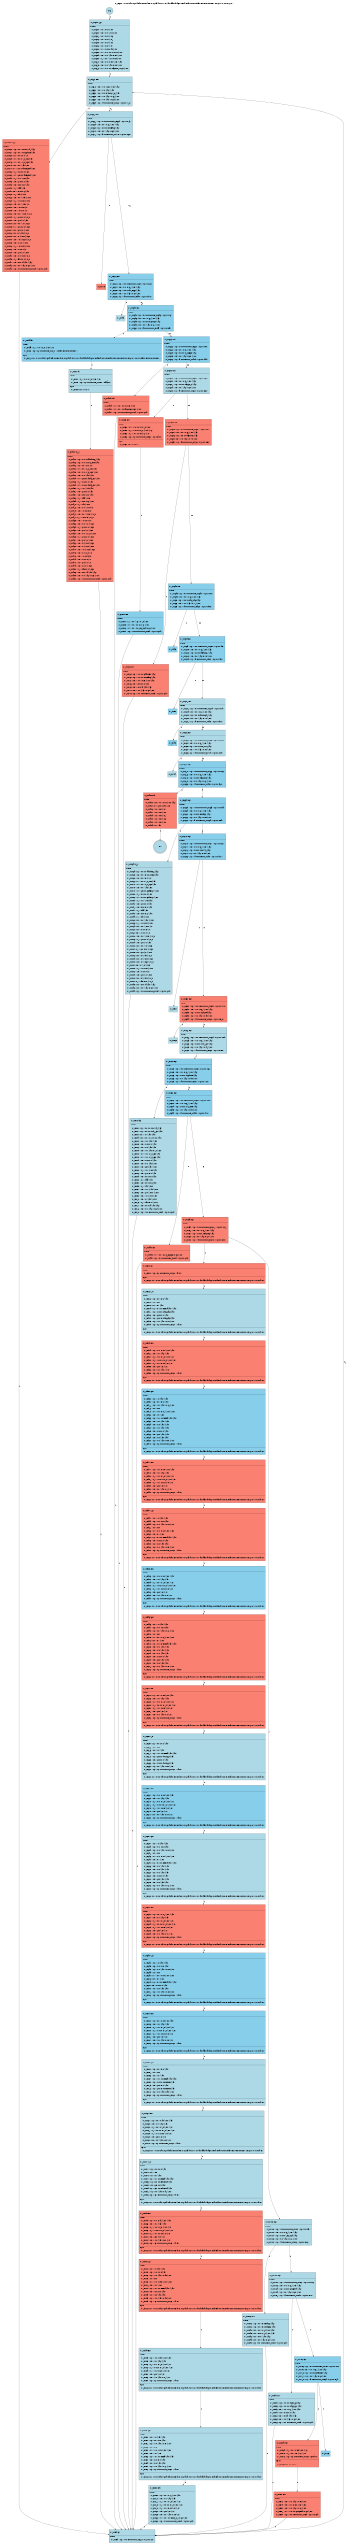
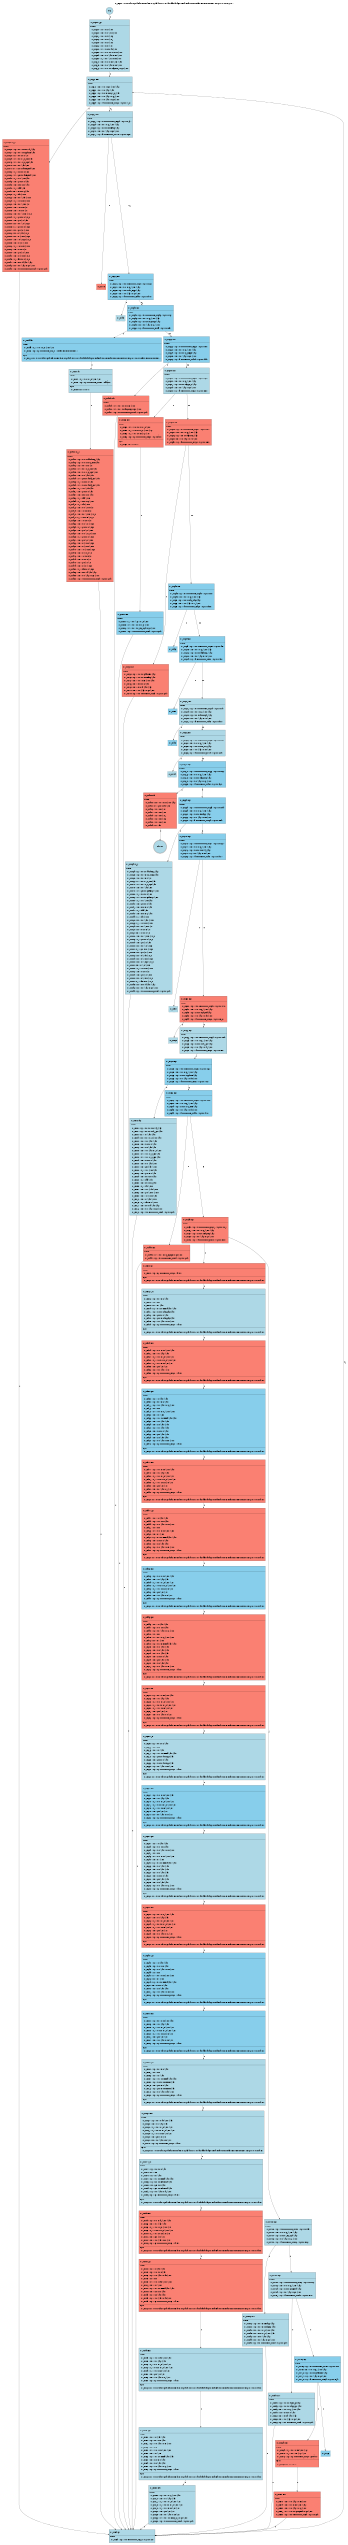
(160, 847) -> (160, 847)
